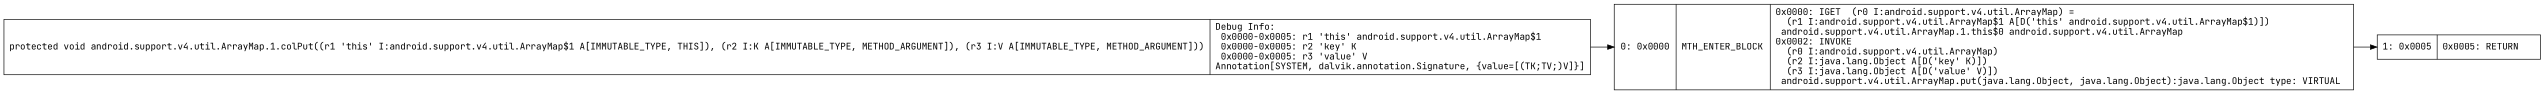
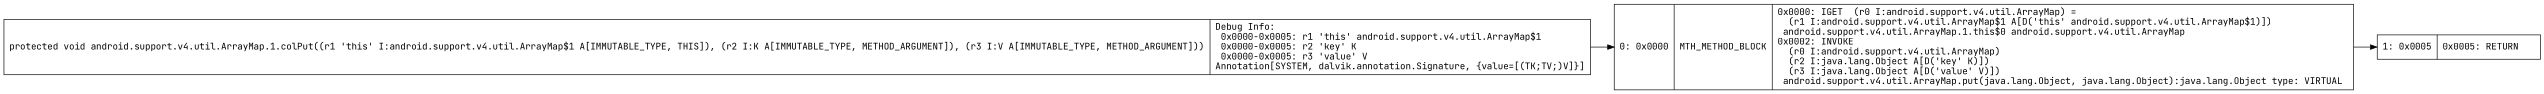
(1722, 47) -> (1723, 47)
